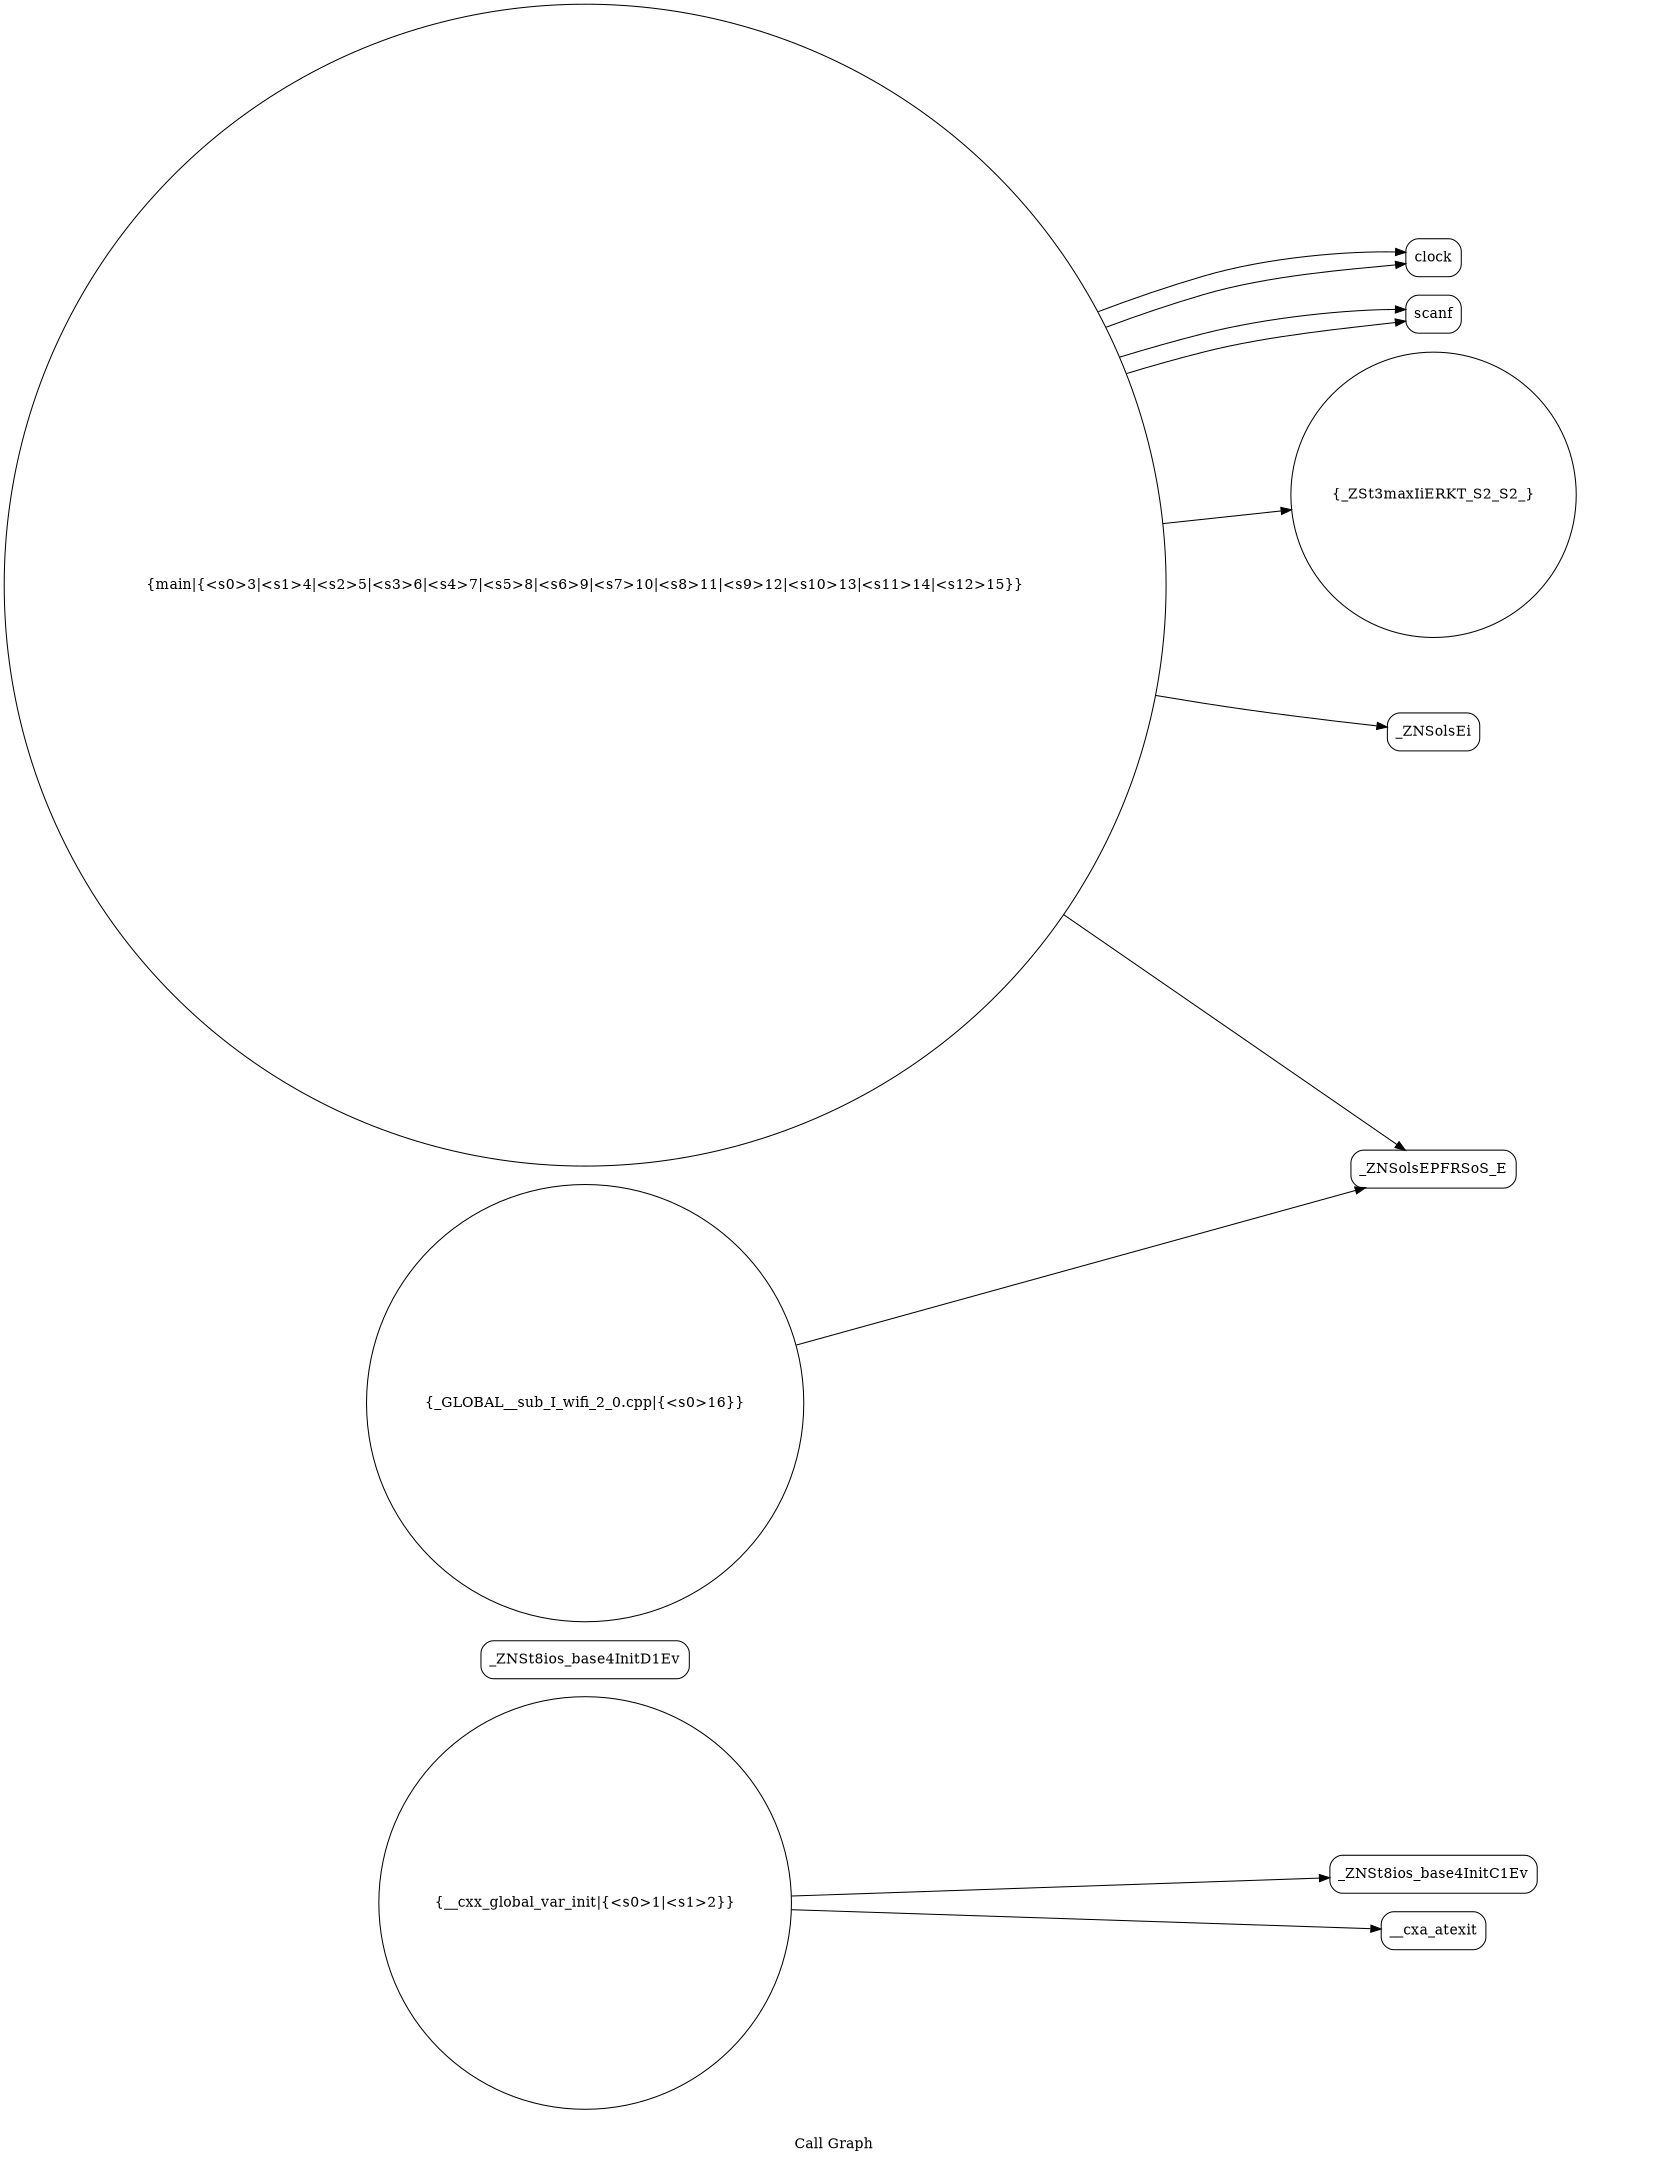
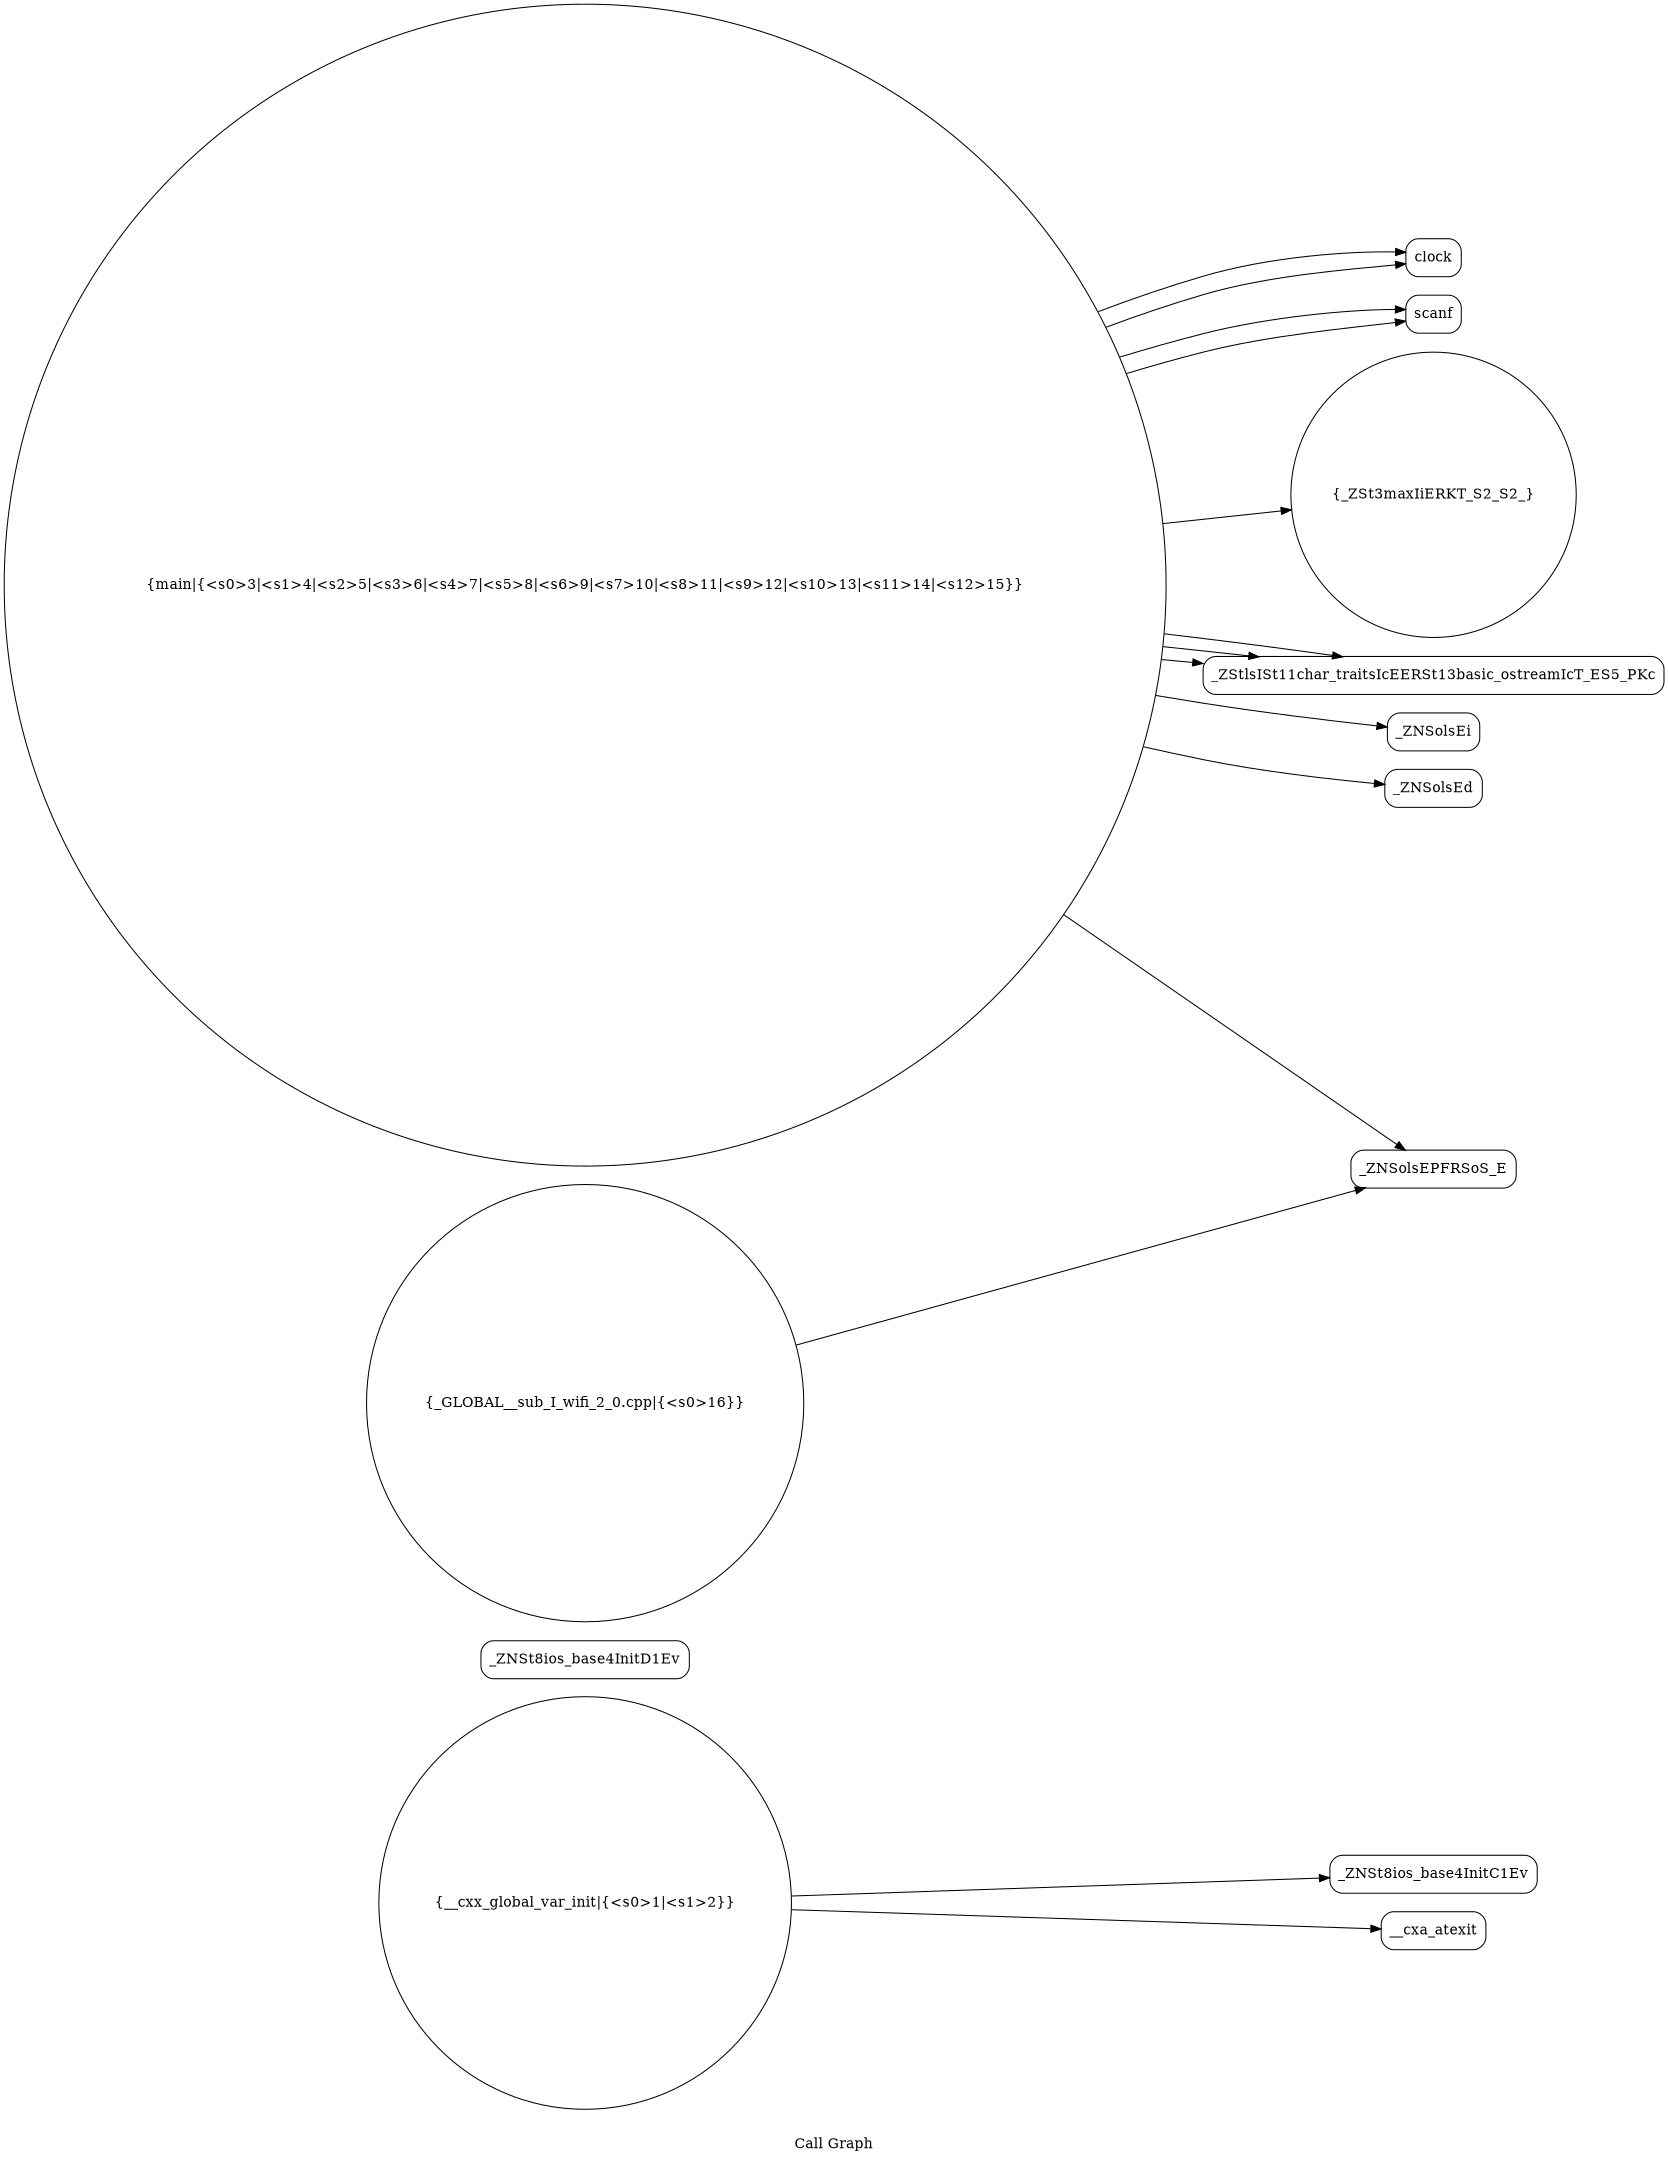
none -> (1434, 675)
none -> (1434, 788)
